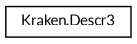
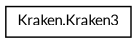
(68, 22) -> (68, 22)
